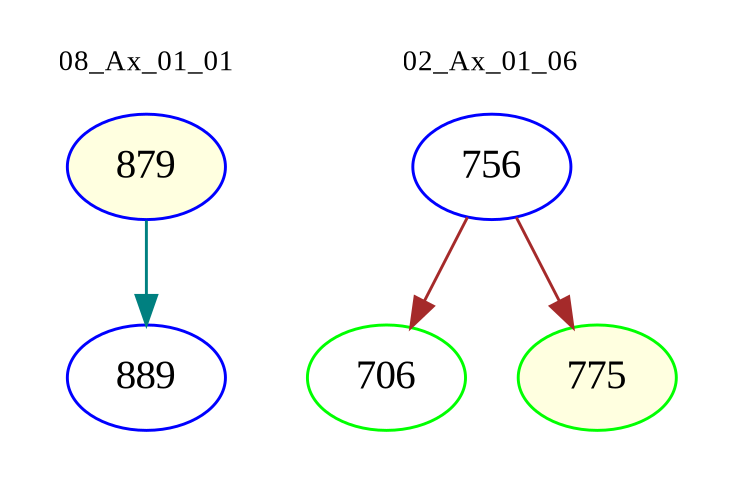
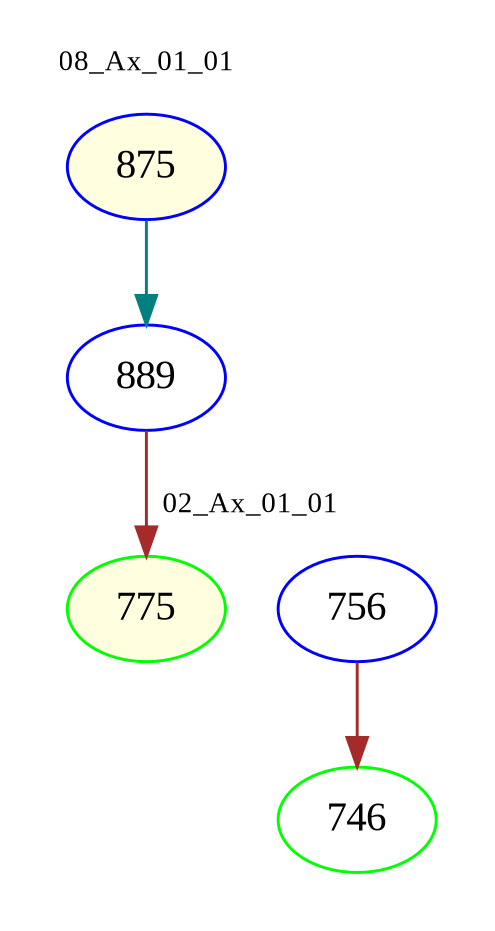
(492, 63) -> (252, 505)
(146, 167) -> (146, 167)
(538, 259) -> (146, 495)
(386, 378) -> (357, 820)
